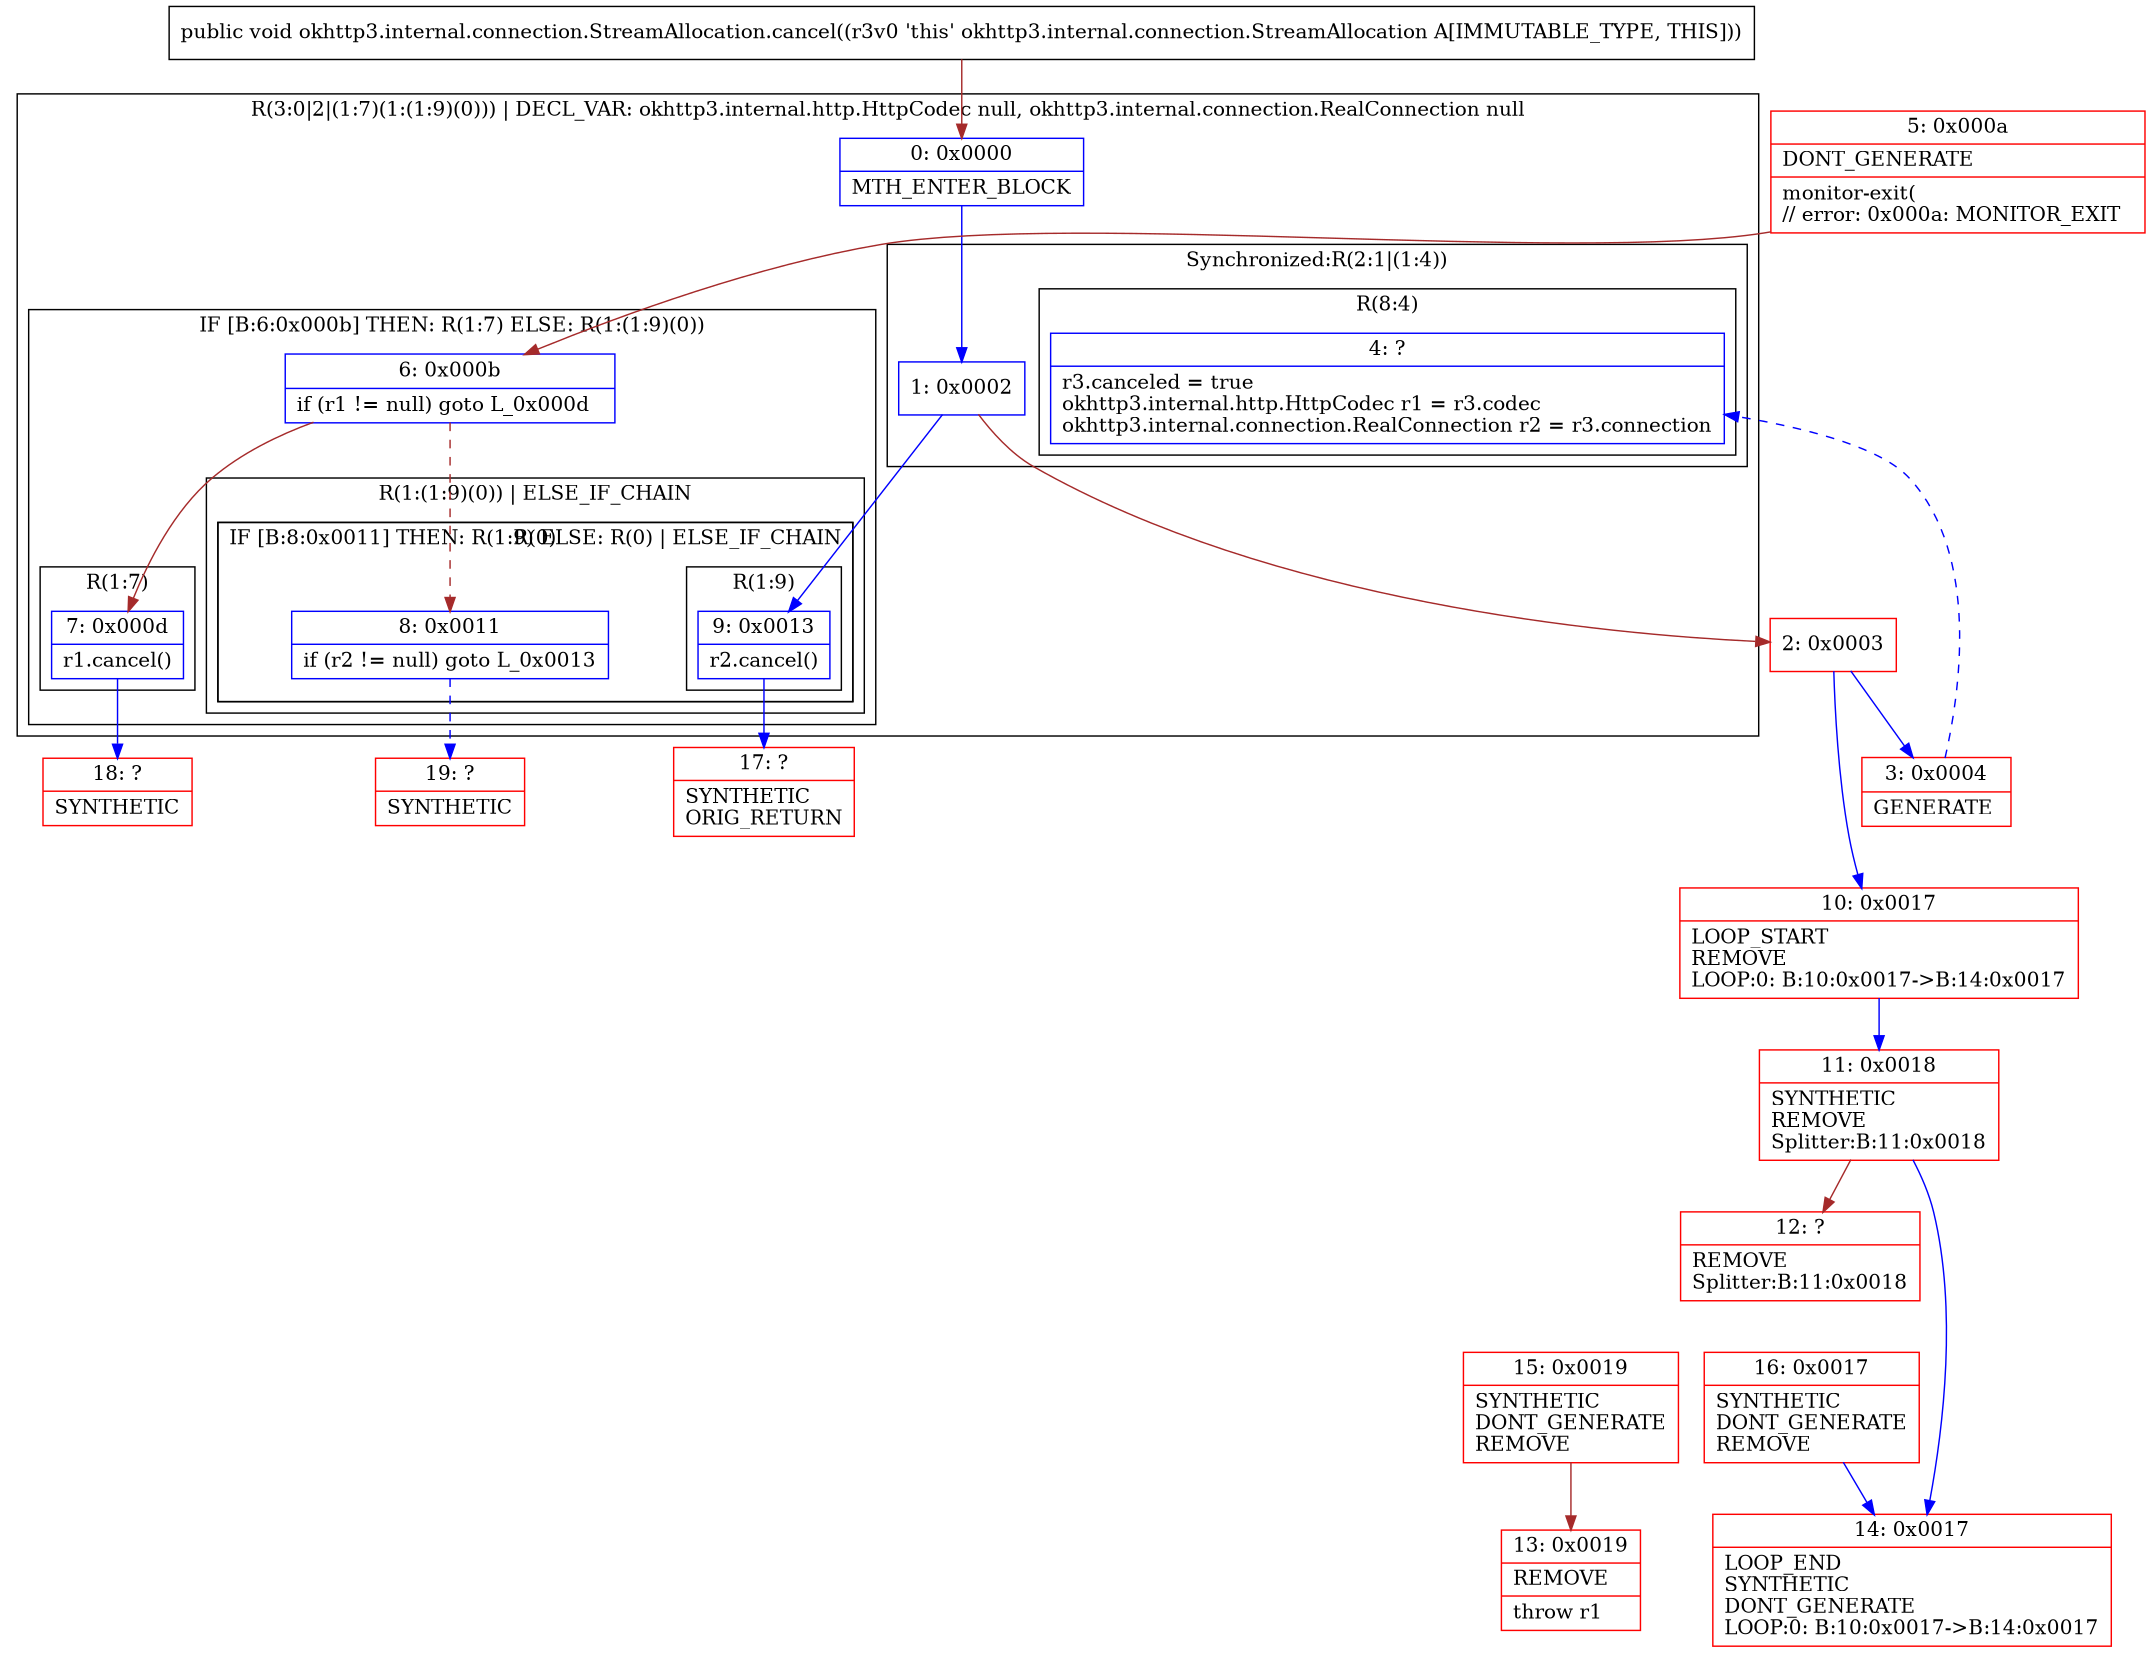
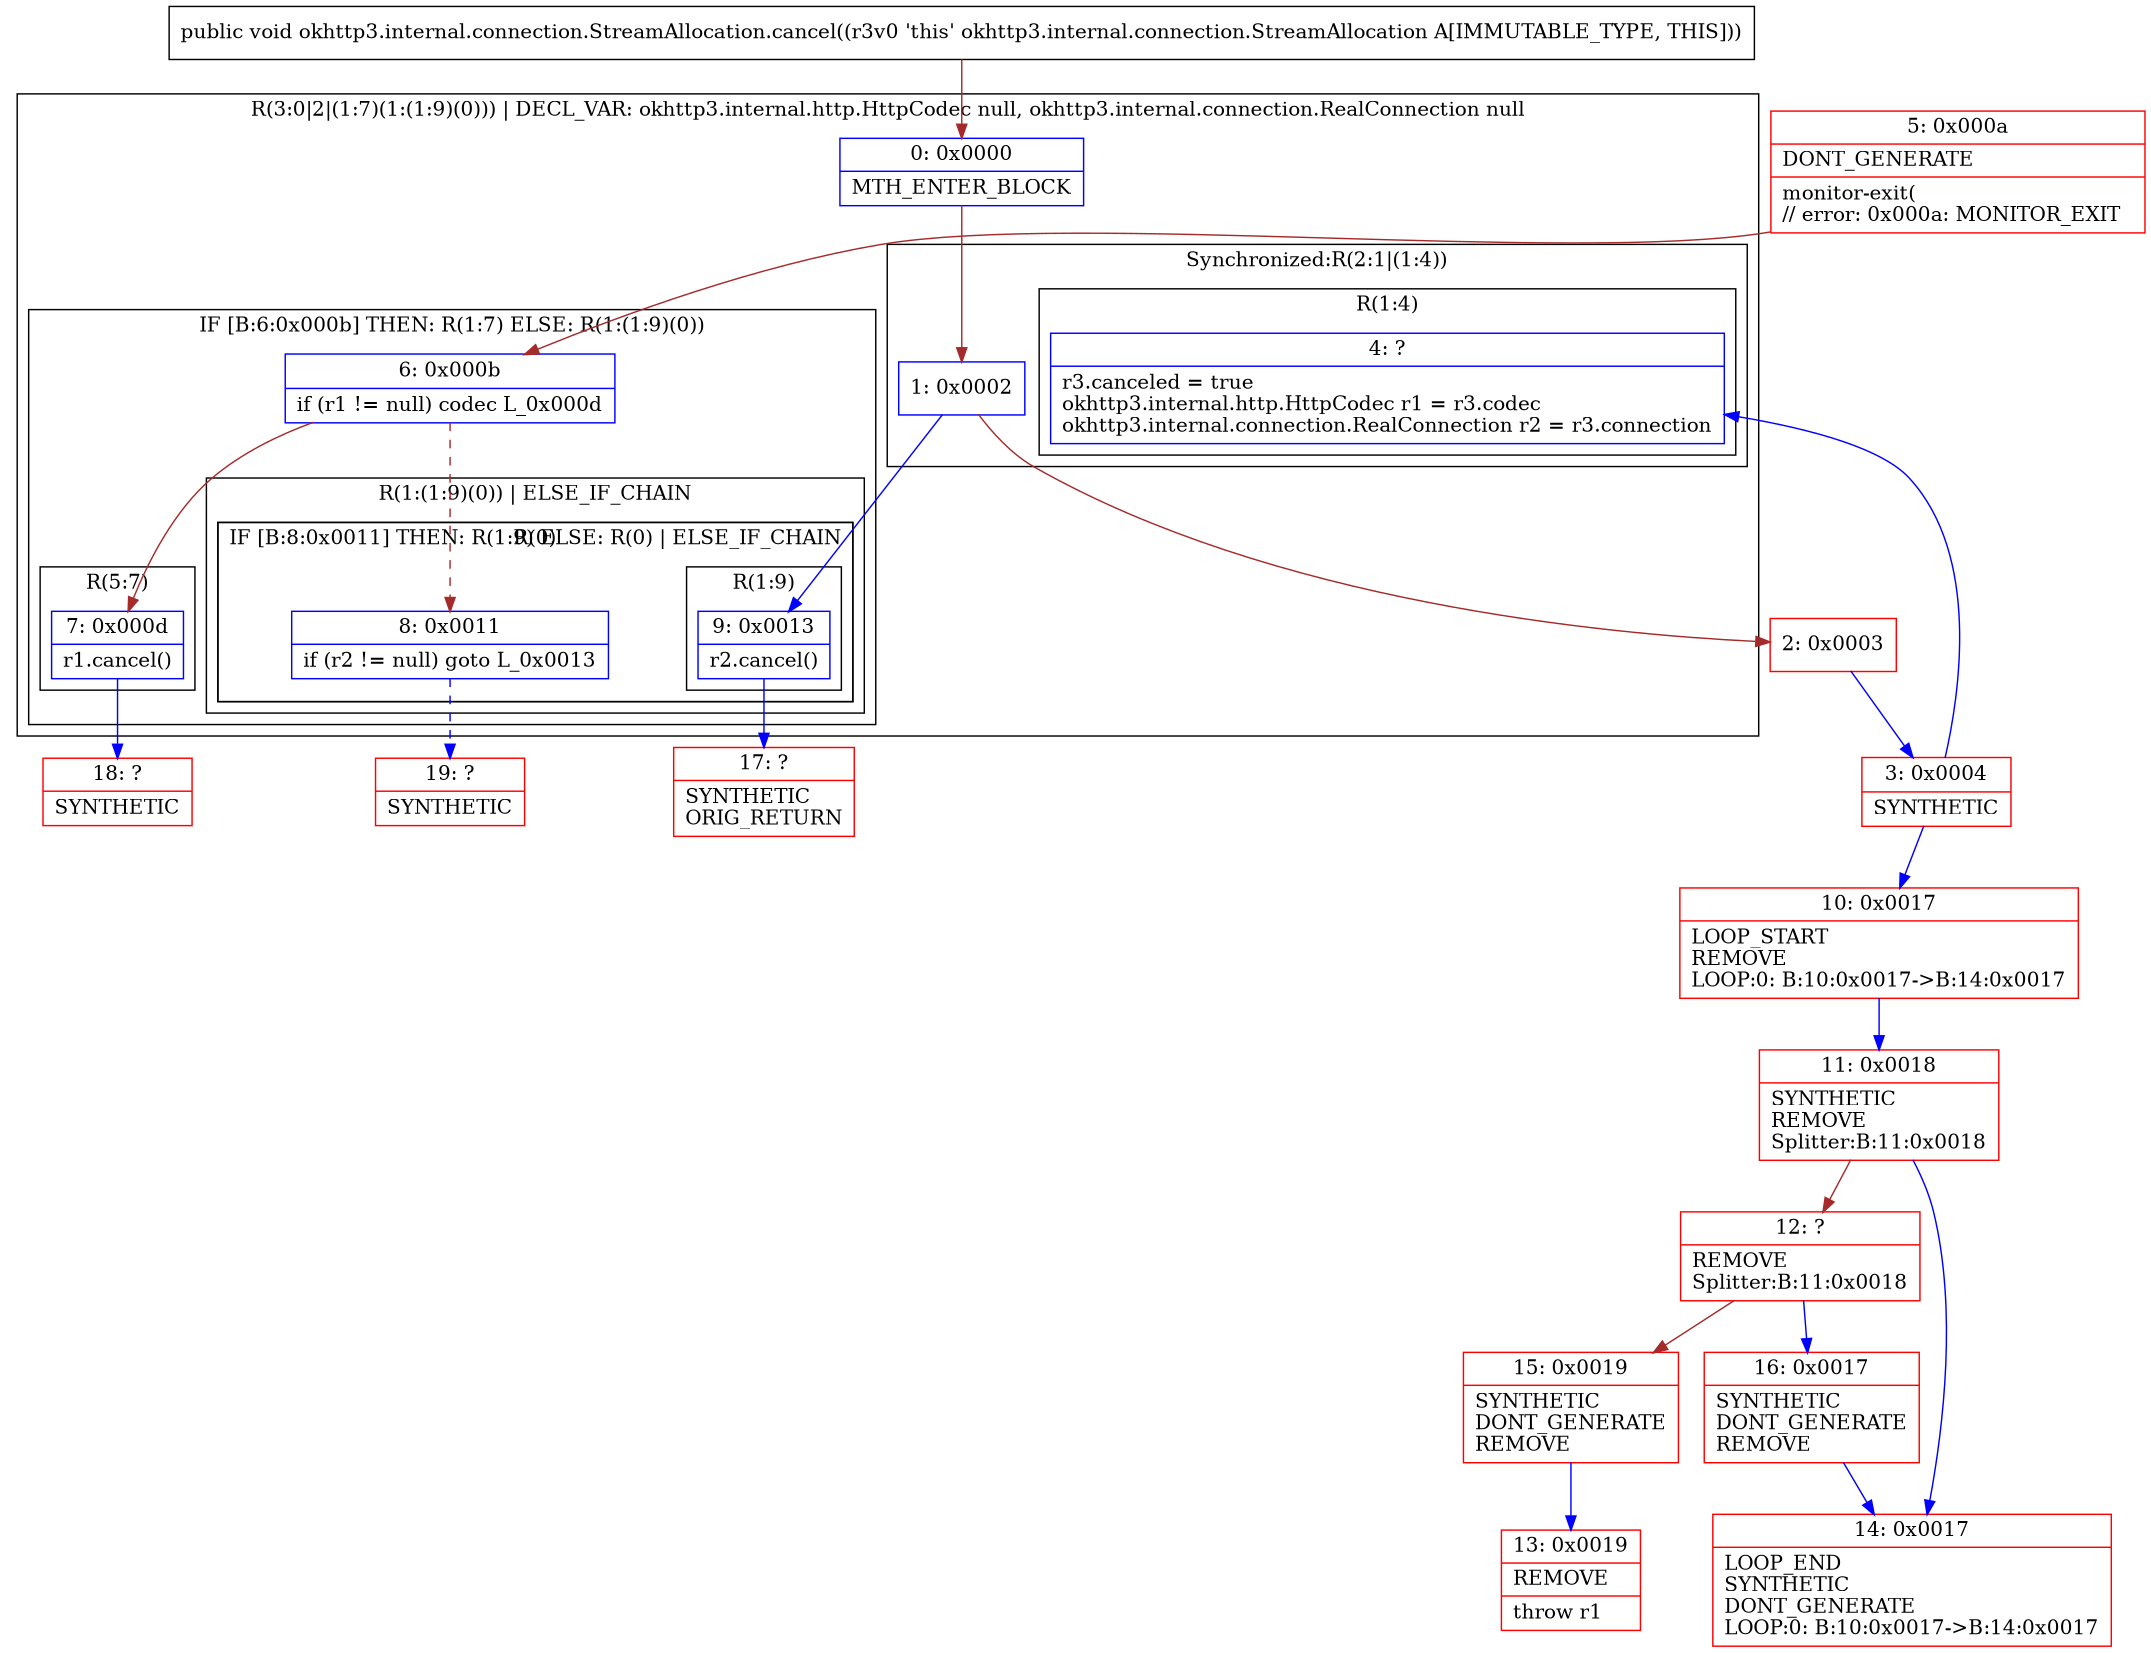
(962, 277) -> (962, 277)
(1387, 305) -> (1387, 305)
(444, 405) -> (450, 405)
(1938, 524) -> (1938, 524)
(118, 583) -> (118, 583)
(1840, 774) -> (1914, 850)
(1934, 808) -> (1936, 808)
none -> (1805, 1319)
none -> (1700, 1323)
(1571, 1489) -> (1571, 1489)
